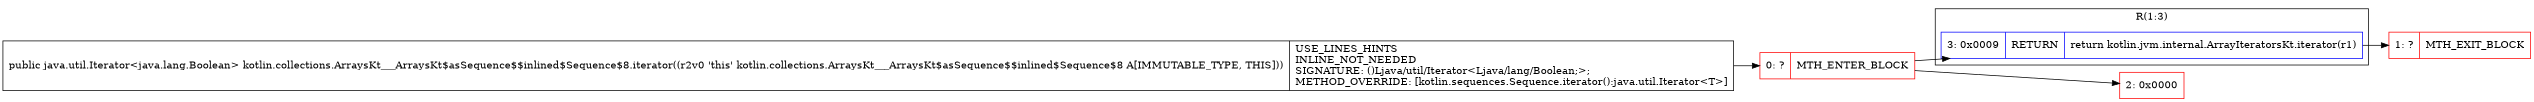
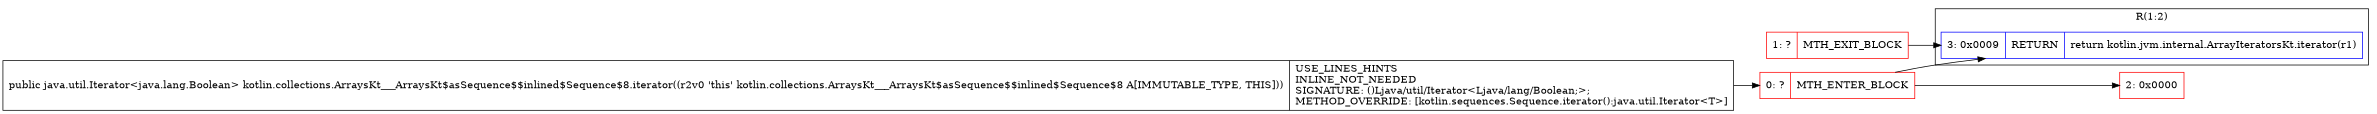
(2152, 17) -> (2152, 17)
(2373, 45) -> (1921, 45)
